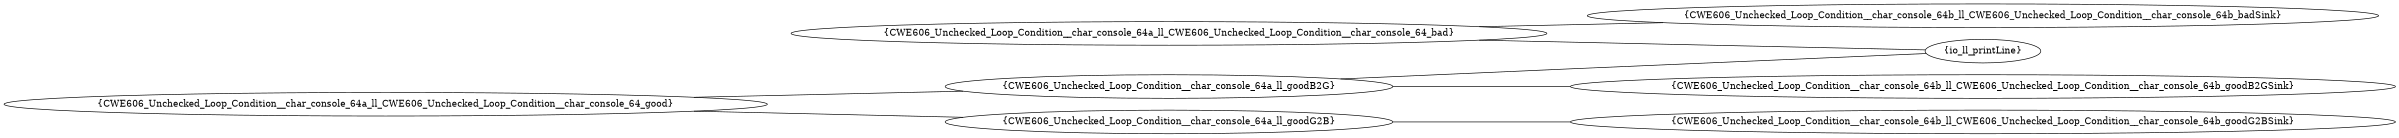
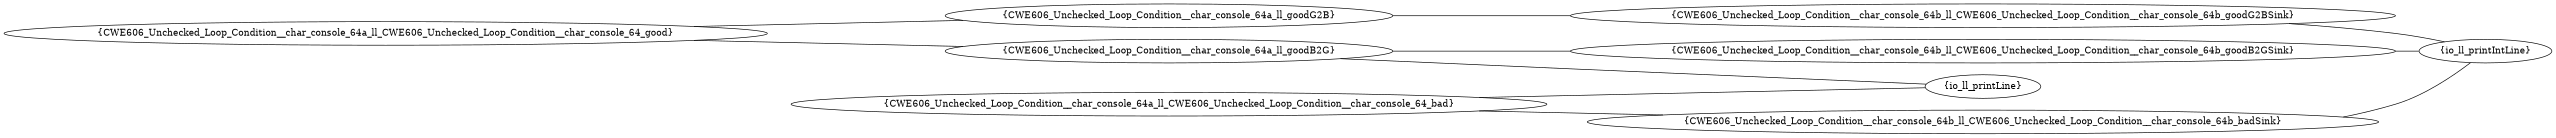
none -> (2485, 51)
